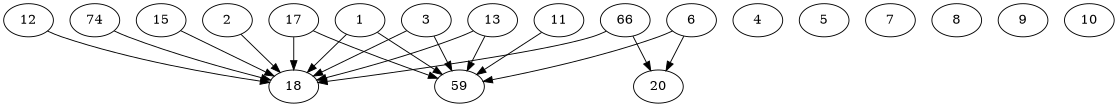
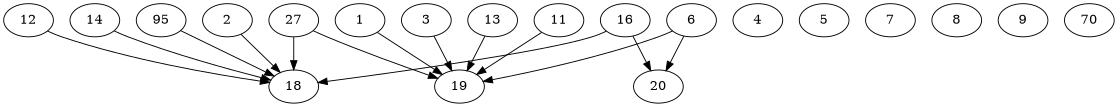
(95, 20) -> (95, 20)
(161, 20) -> (161, 20)
(294, 20) -> (294, 20)
(625, 20) -> (625, 20)
(1089, 20) -> (1089, 20)
(371, 48) -> none
(330, 50) -> none
(400, 57) -> none
(459, 87) -> (459, 87)
